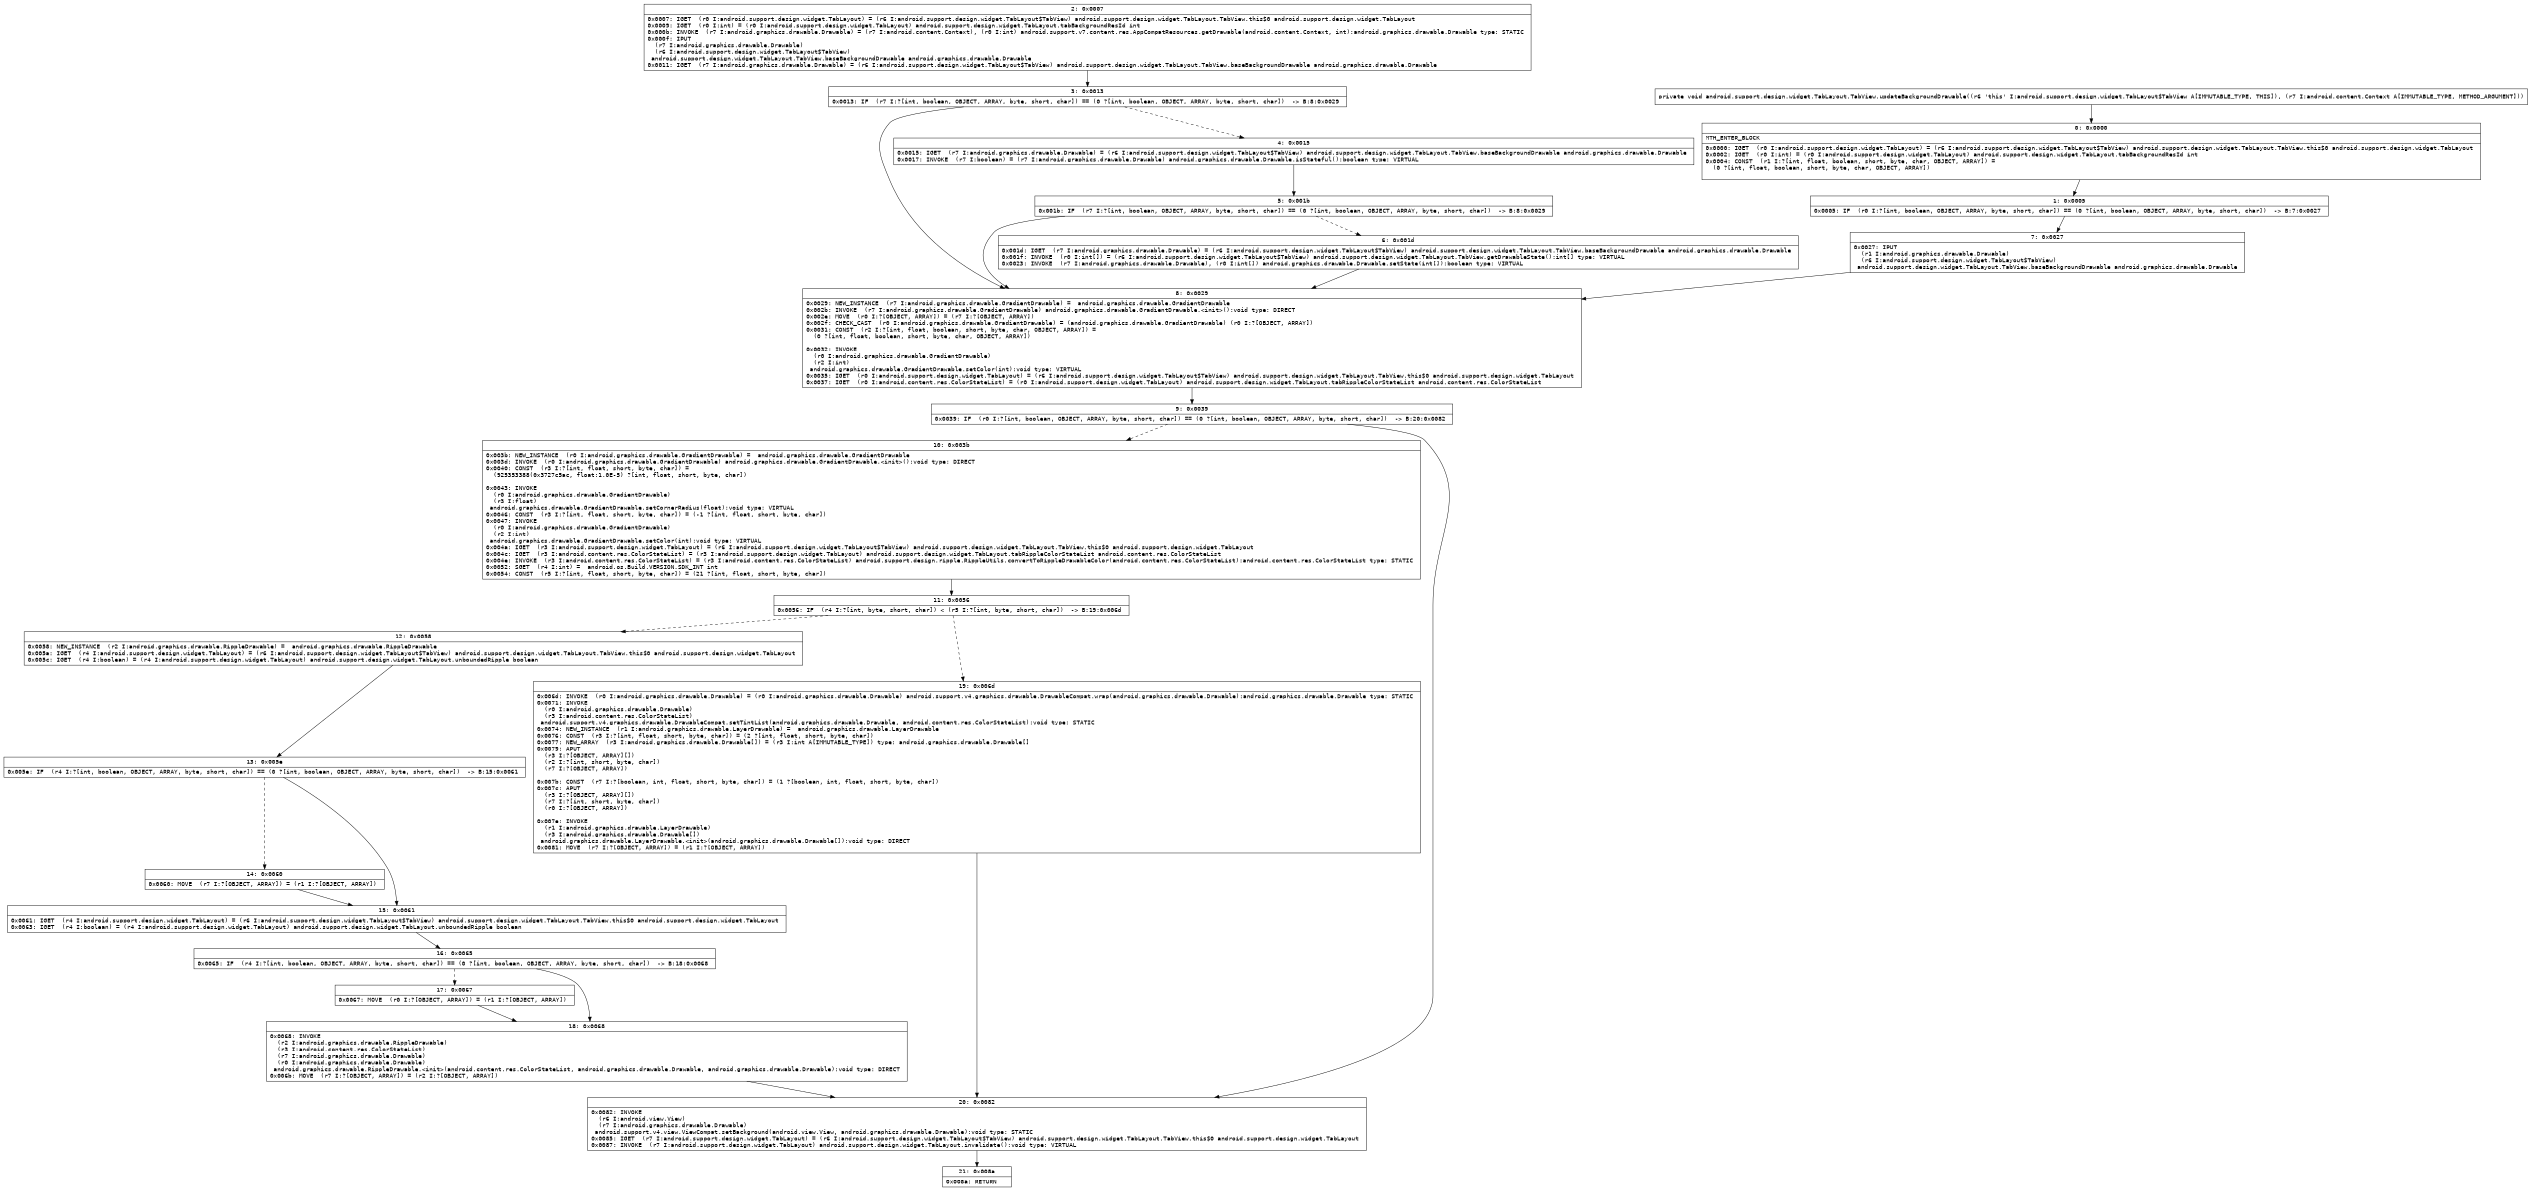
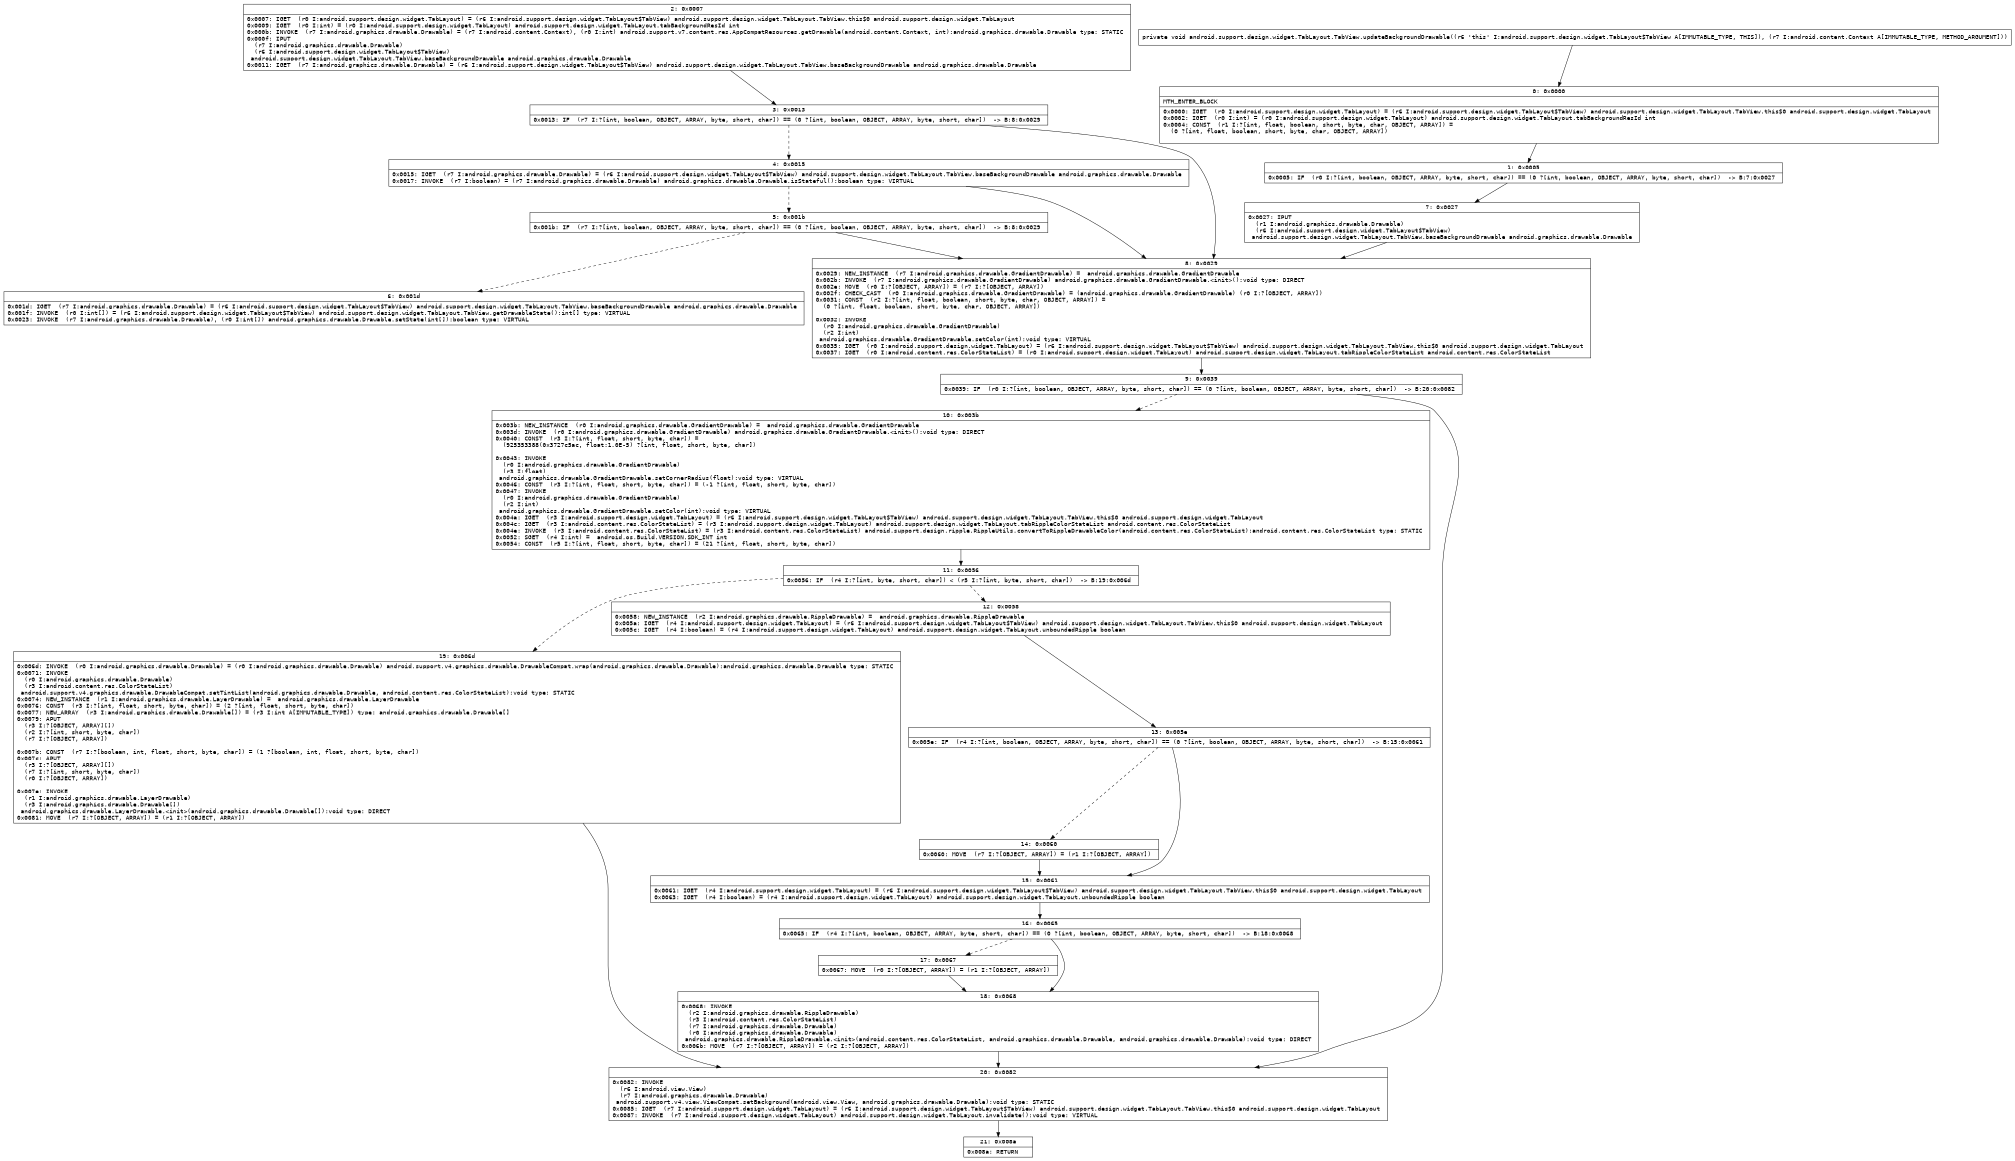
(1294, 178) -> (789, 197)
(1337, 278) -> (1060, 206)
